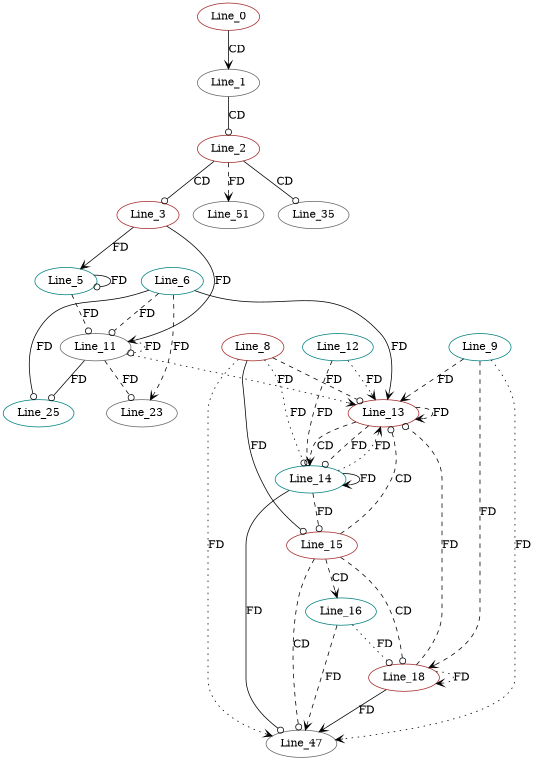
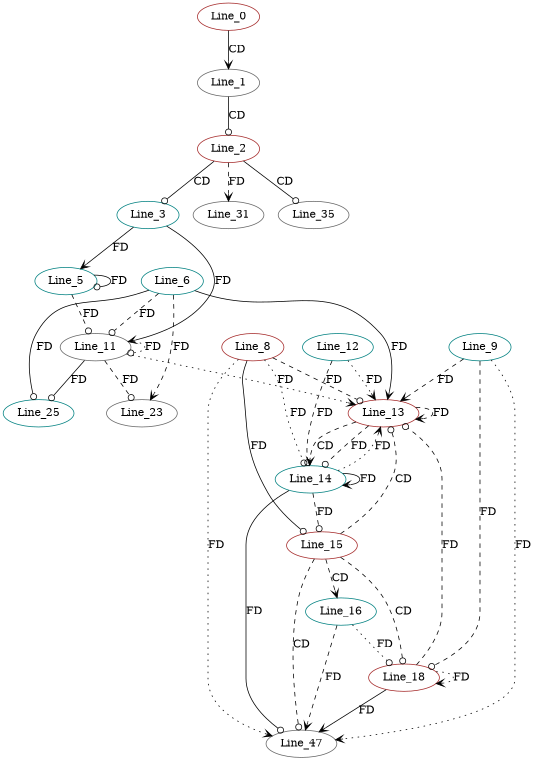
(148, 215) -> (148, 215)
(229, 215) -> (229, 215)
(480, 523) -> (480, 523)
